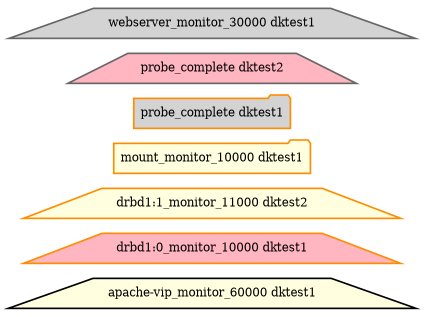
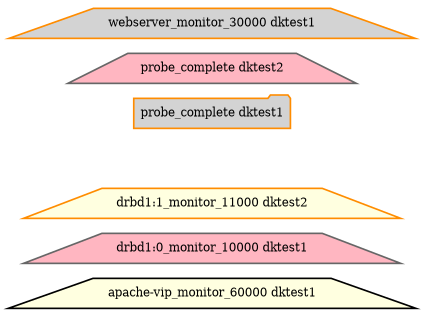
(212, 23) -> (212, 23)
(212, 158) -> none
(212, 248) -> (212, 248)
